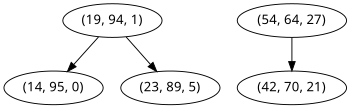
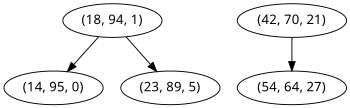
(112, 21) -> (112, 21)
(292, 50) -> (292, 50)
